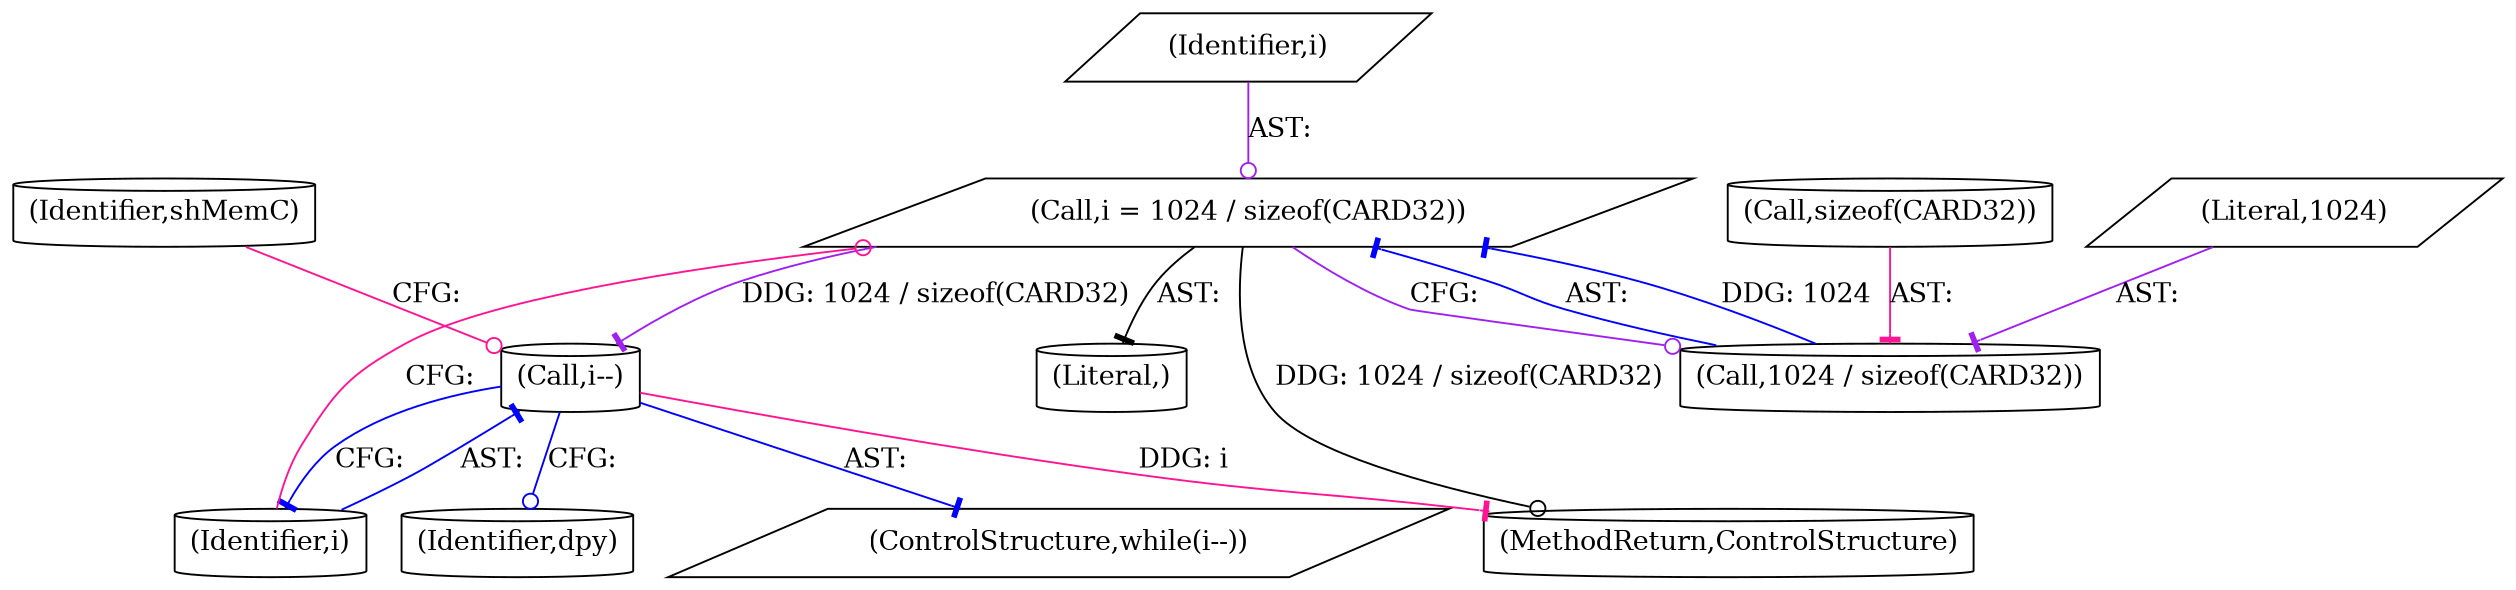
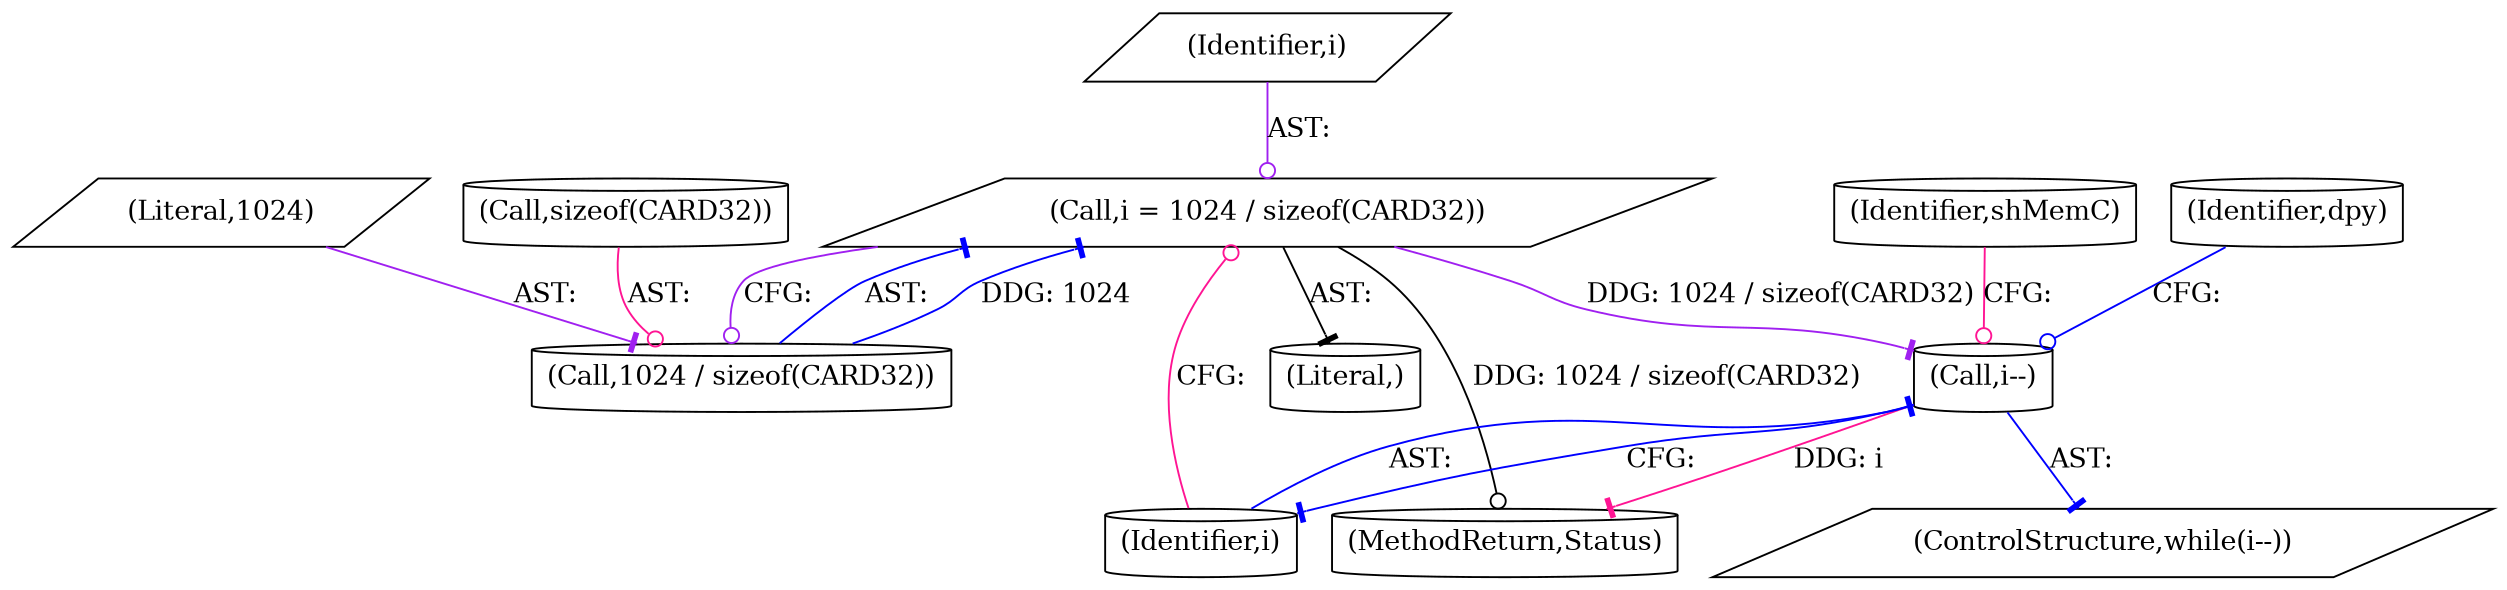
(1890, 290) -> (622, 295)
(546, 453) -> (2140, 293)
(1729, 543) -> (1505, 543)
